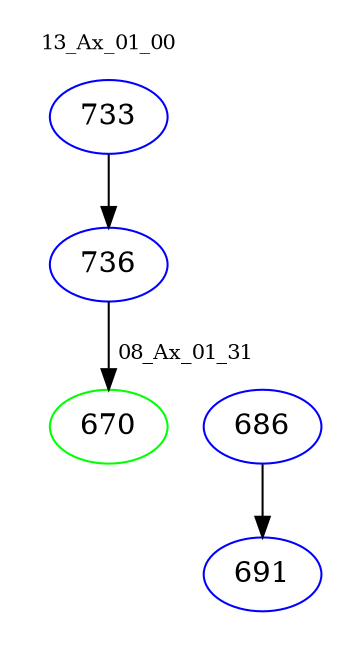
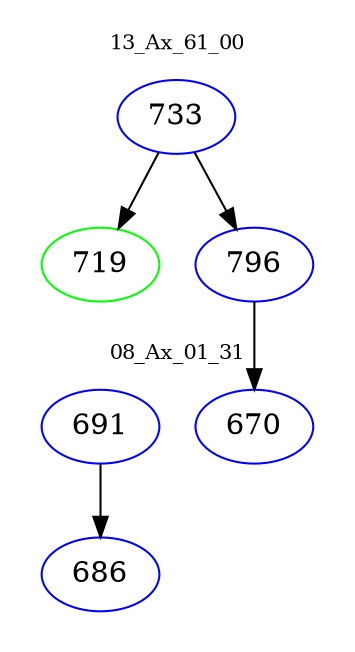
(109, 44) -> (177, 44)
none -> (101, 265)
(109, 265) -> (254, 265)
(109, 427) -> (254, 427)
(263, 490) -> (101, 490)
